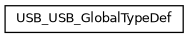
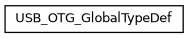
(94, 19) -> (94, 19)
